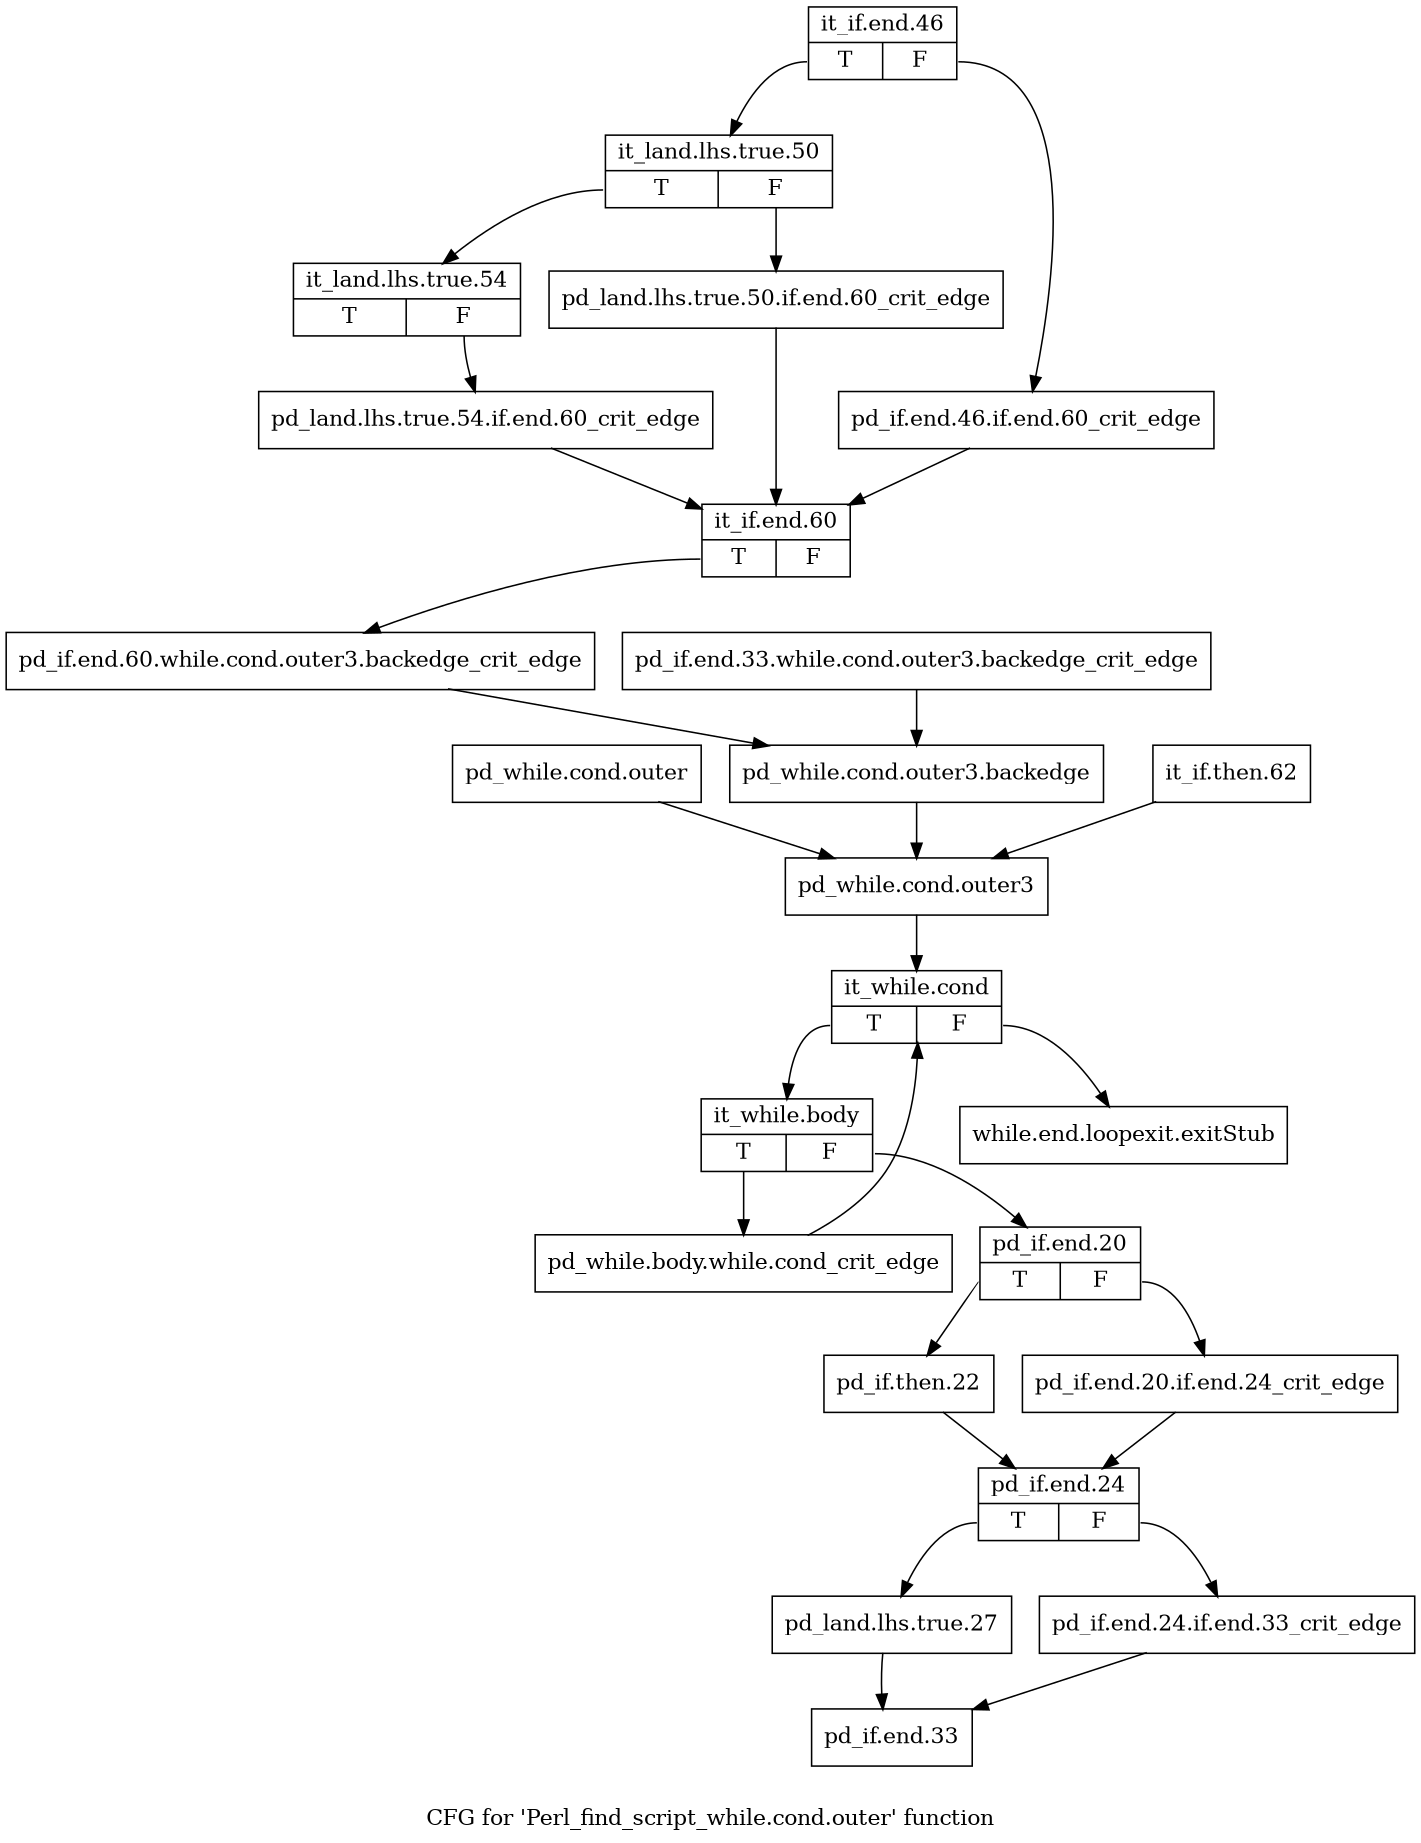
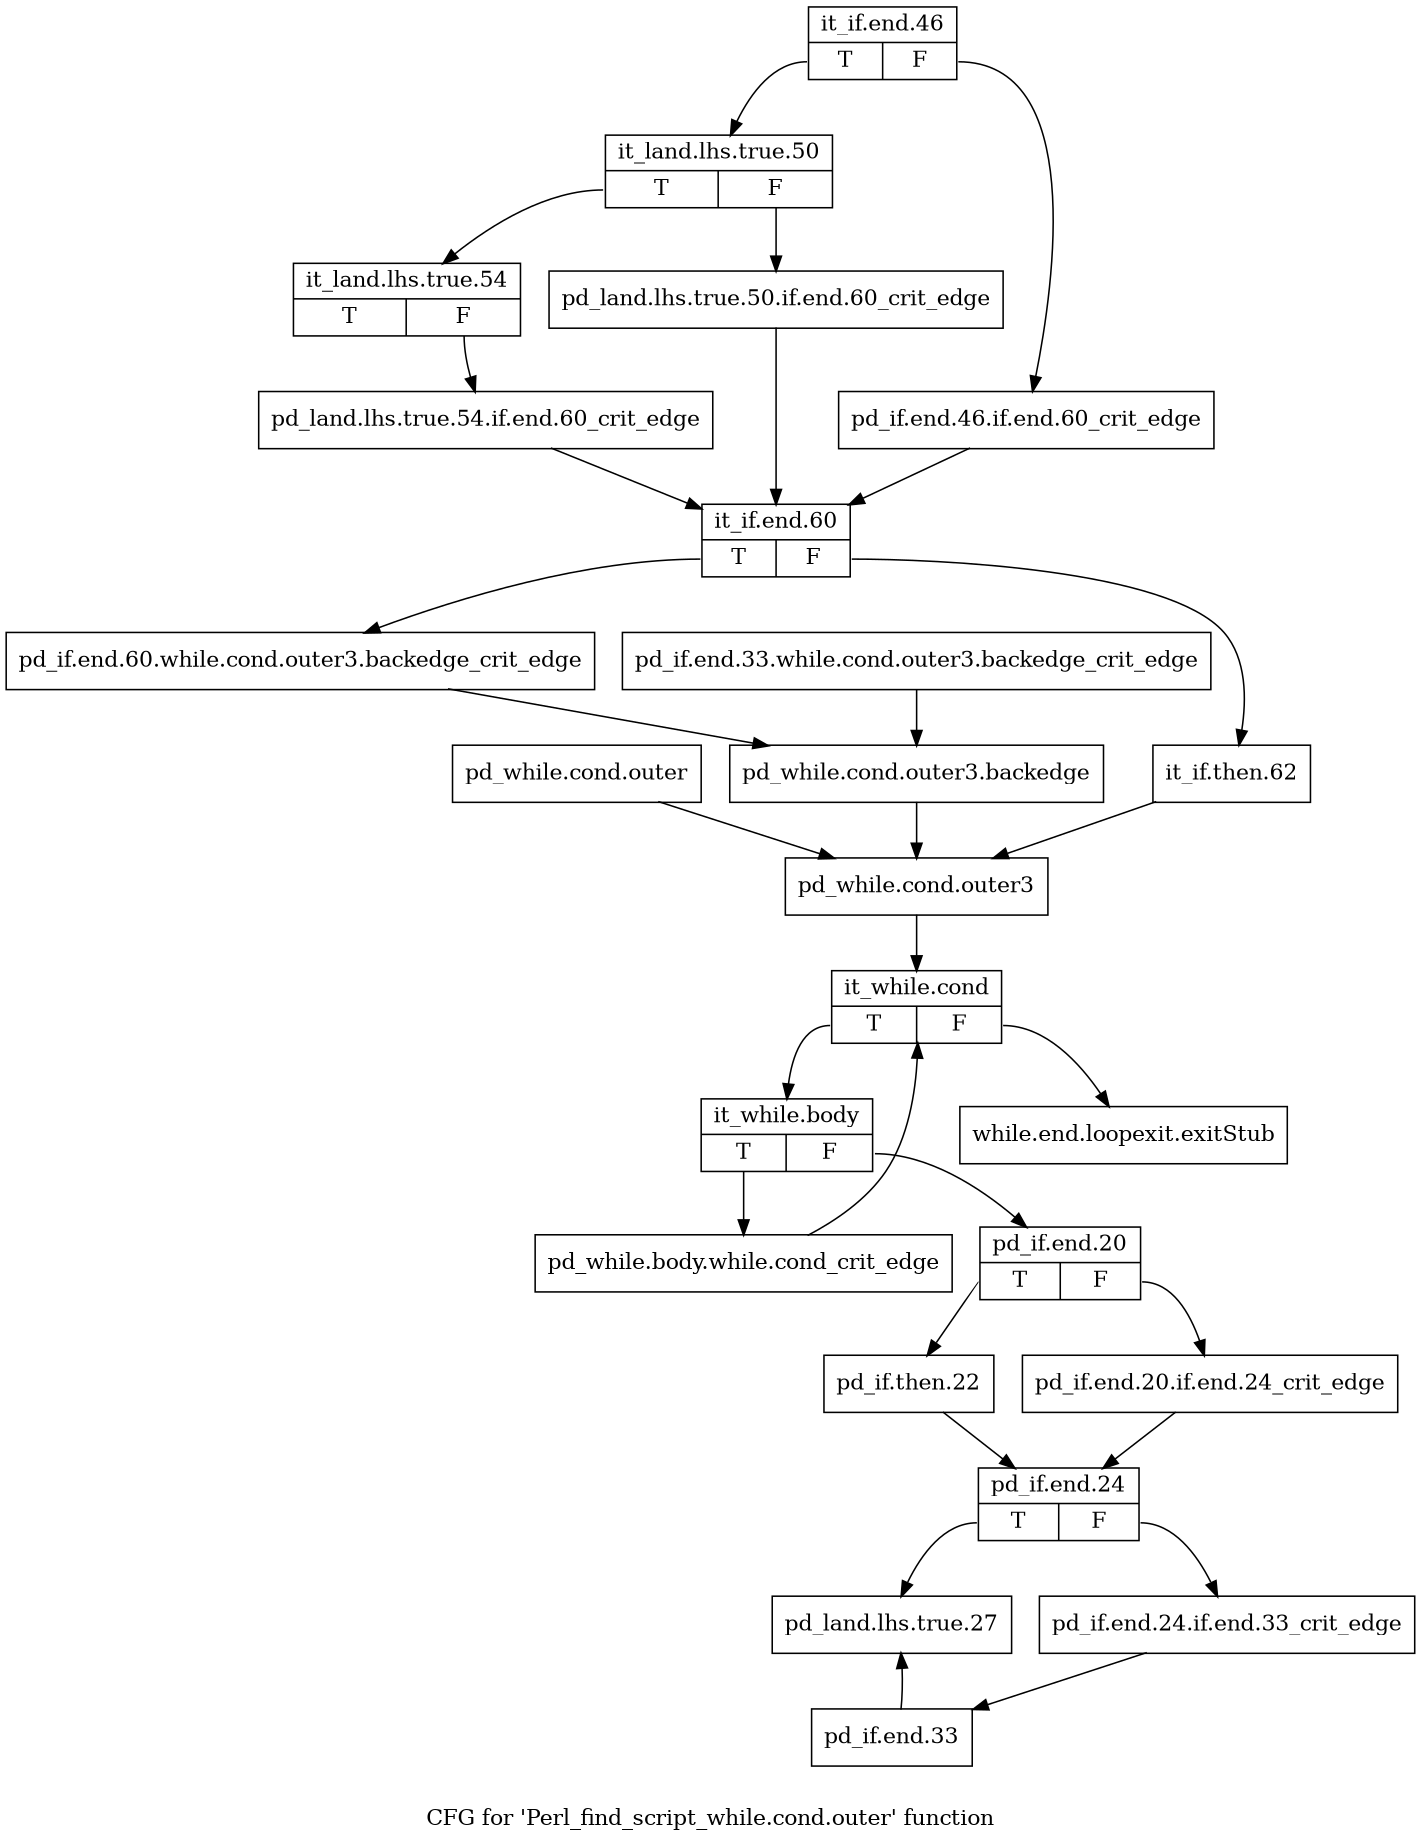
none -> (1095, 580)
(882, 1673) -> (902, 1689)
